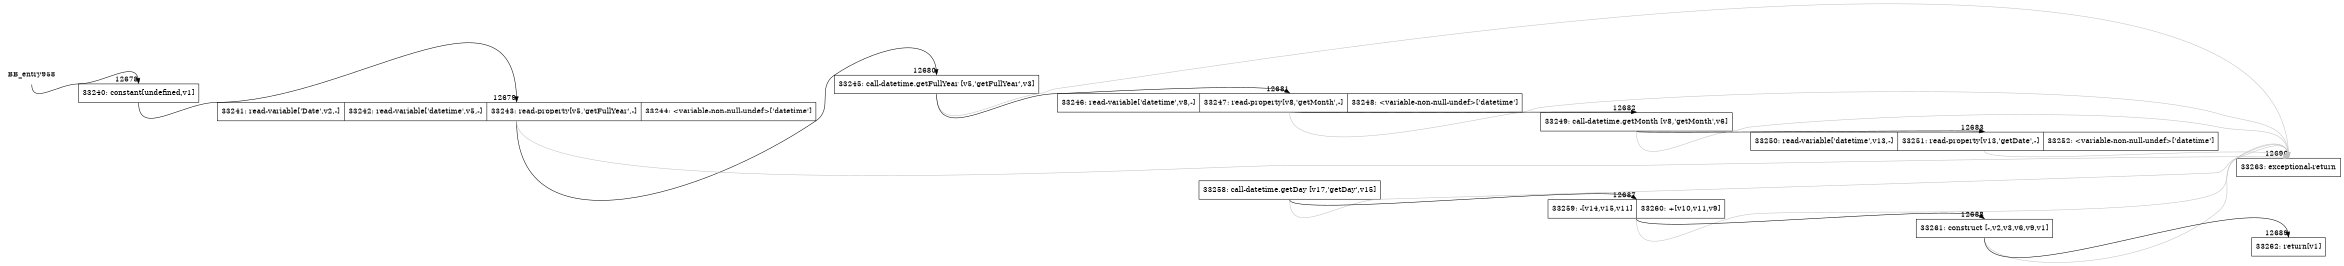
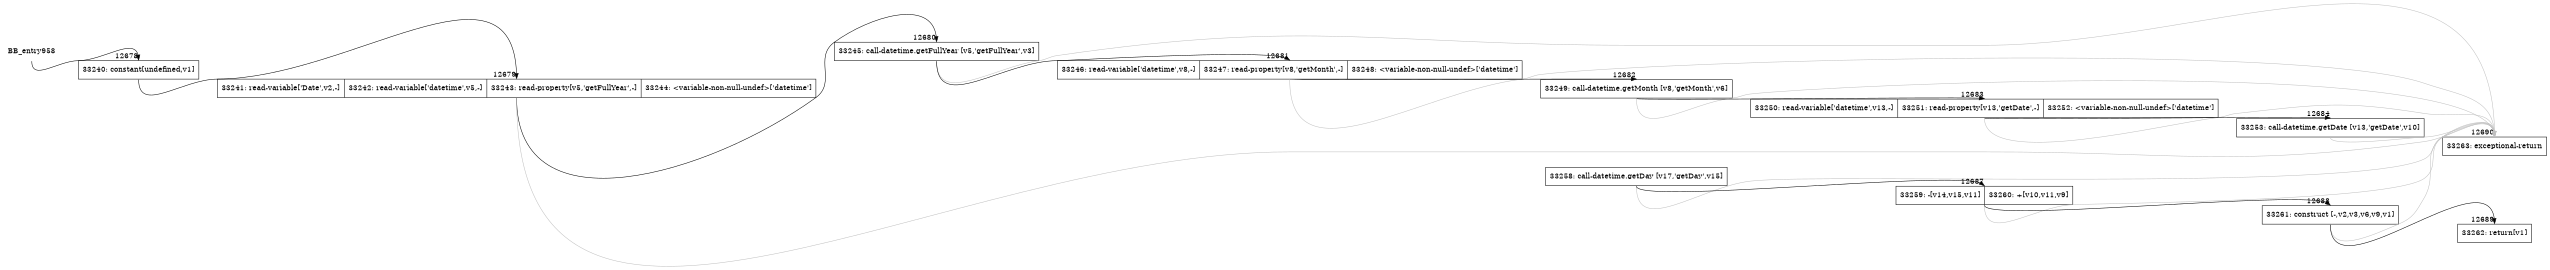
none -> (2330, 128)
